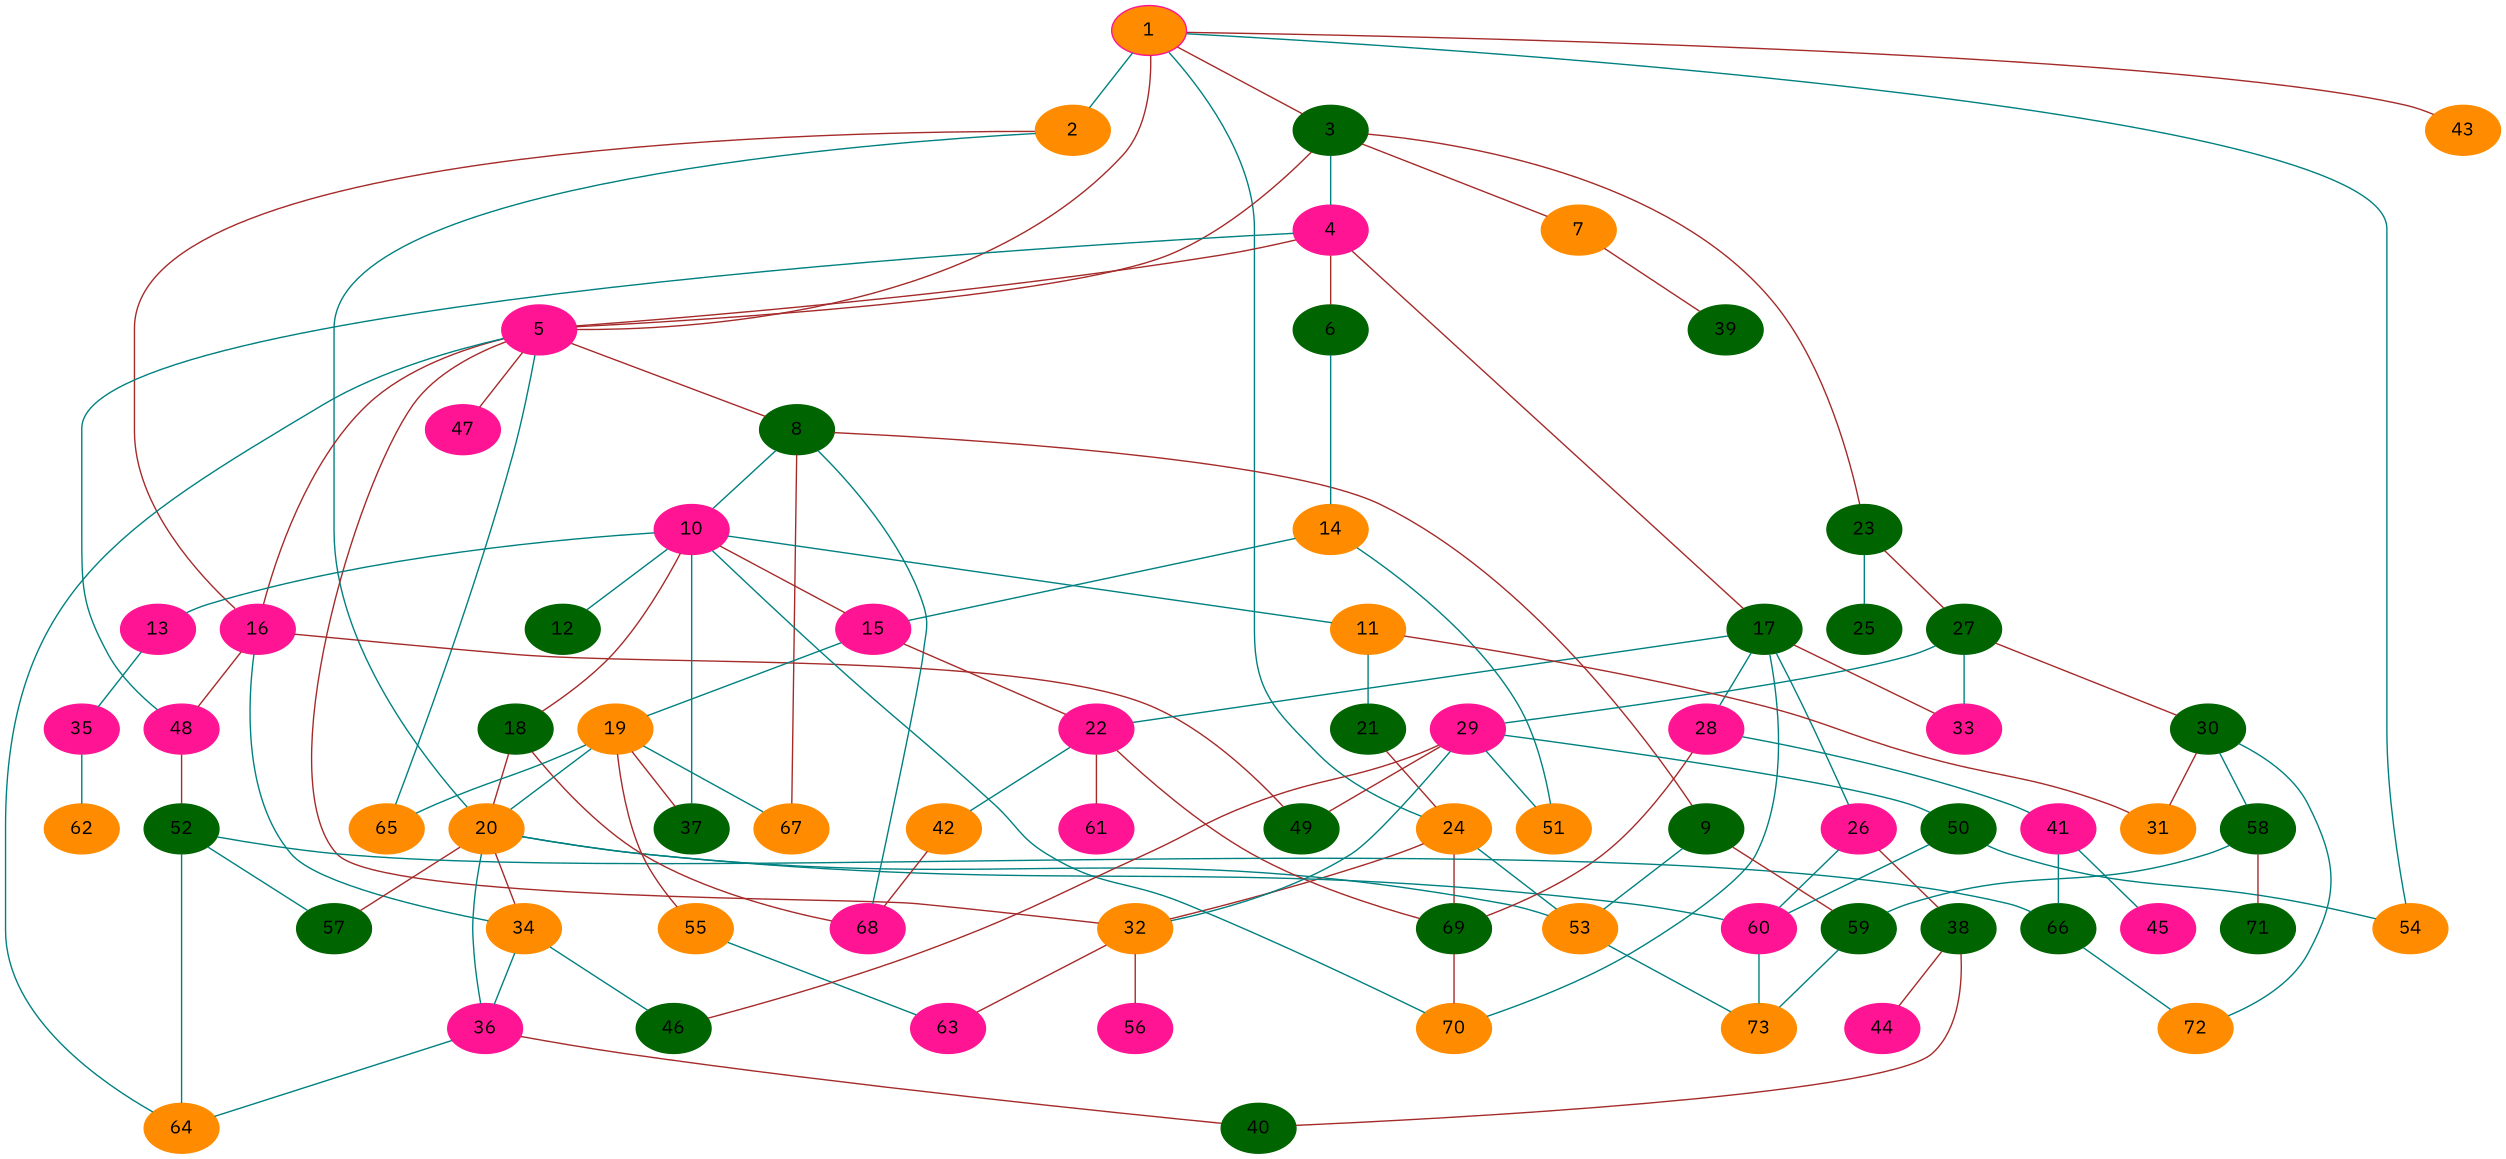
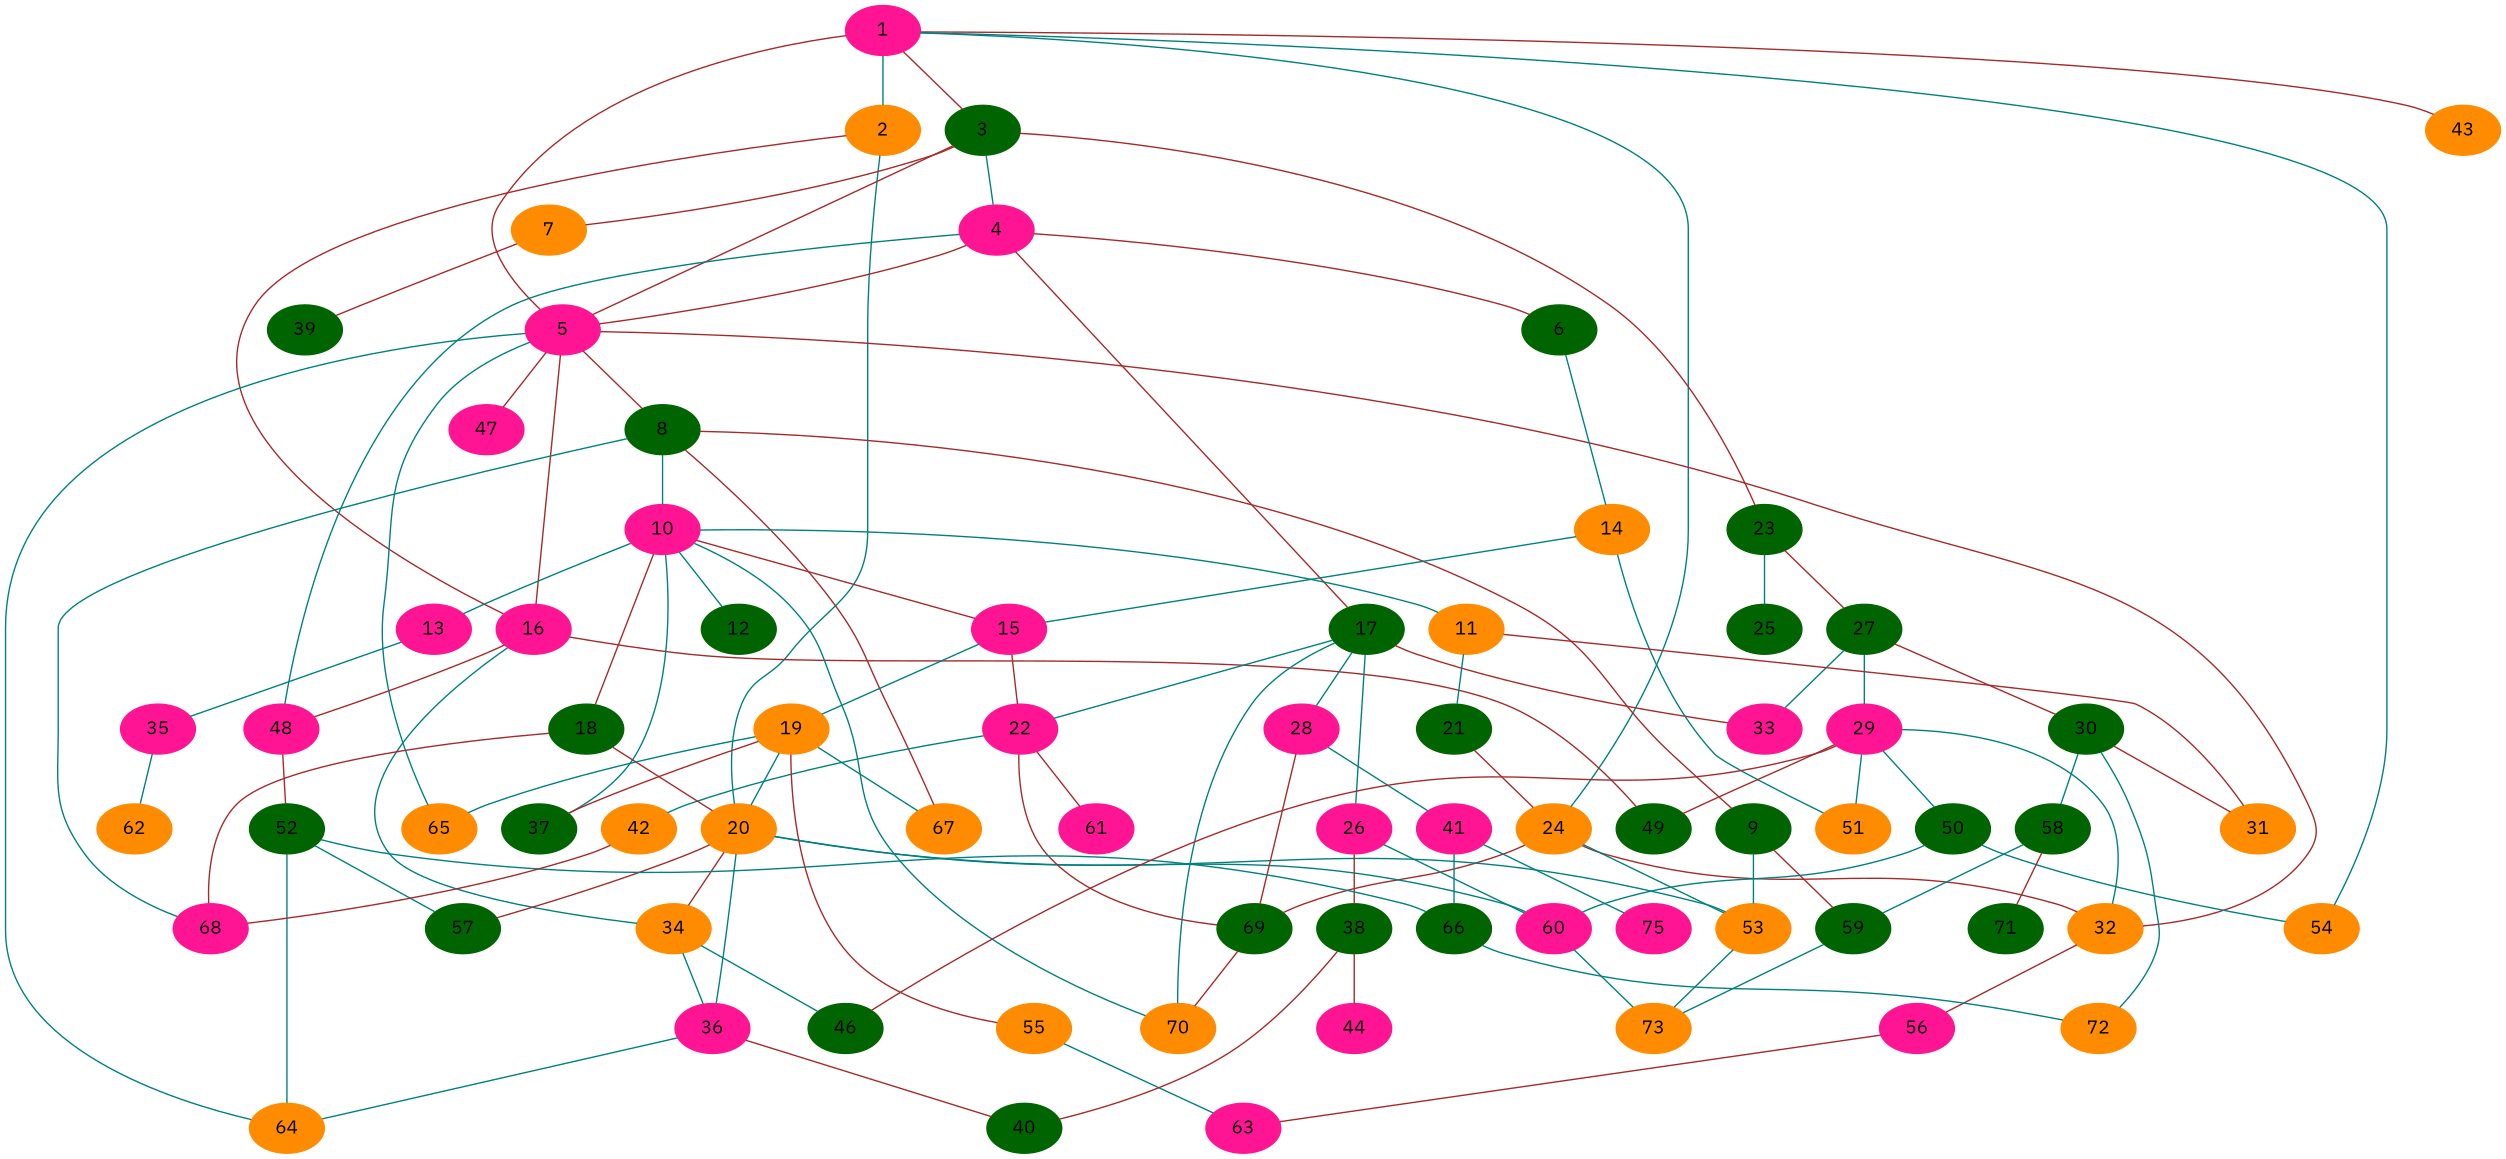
(1149, 30) -> (883, 30)
(2158, 929) -> (1654, 929)
(1042, 979) -> (1580, 1078)
